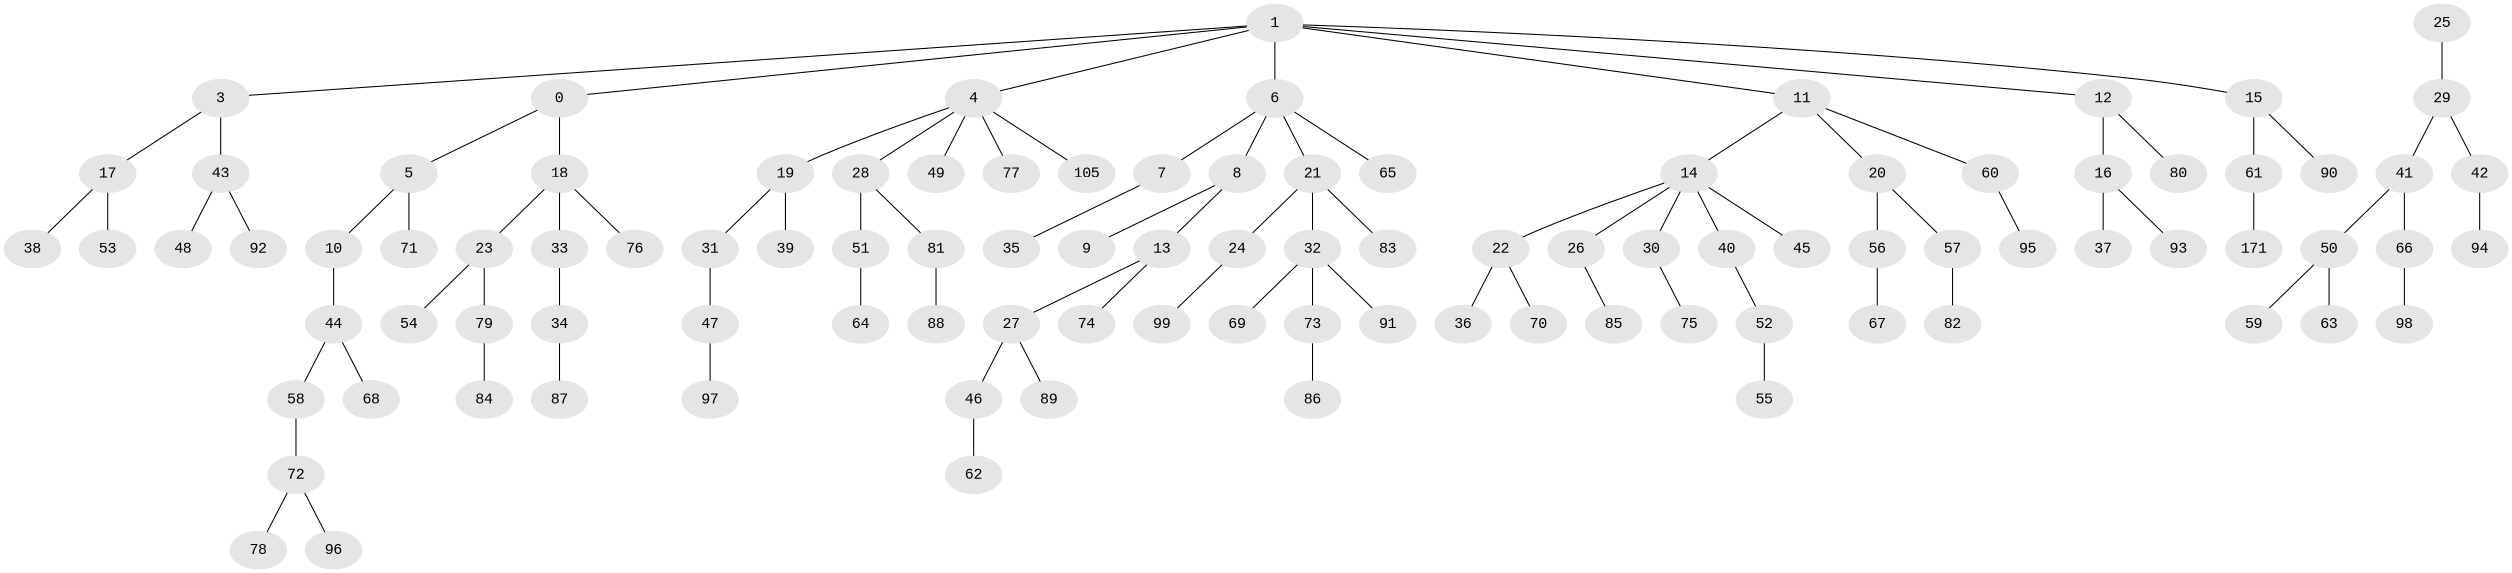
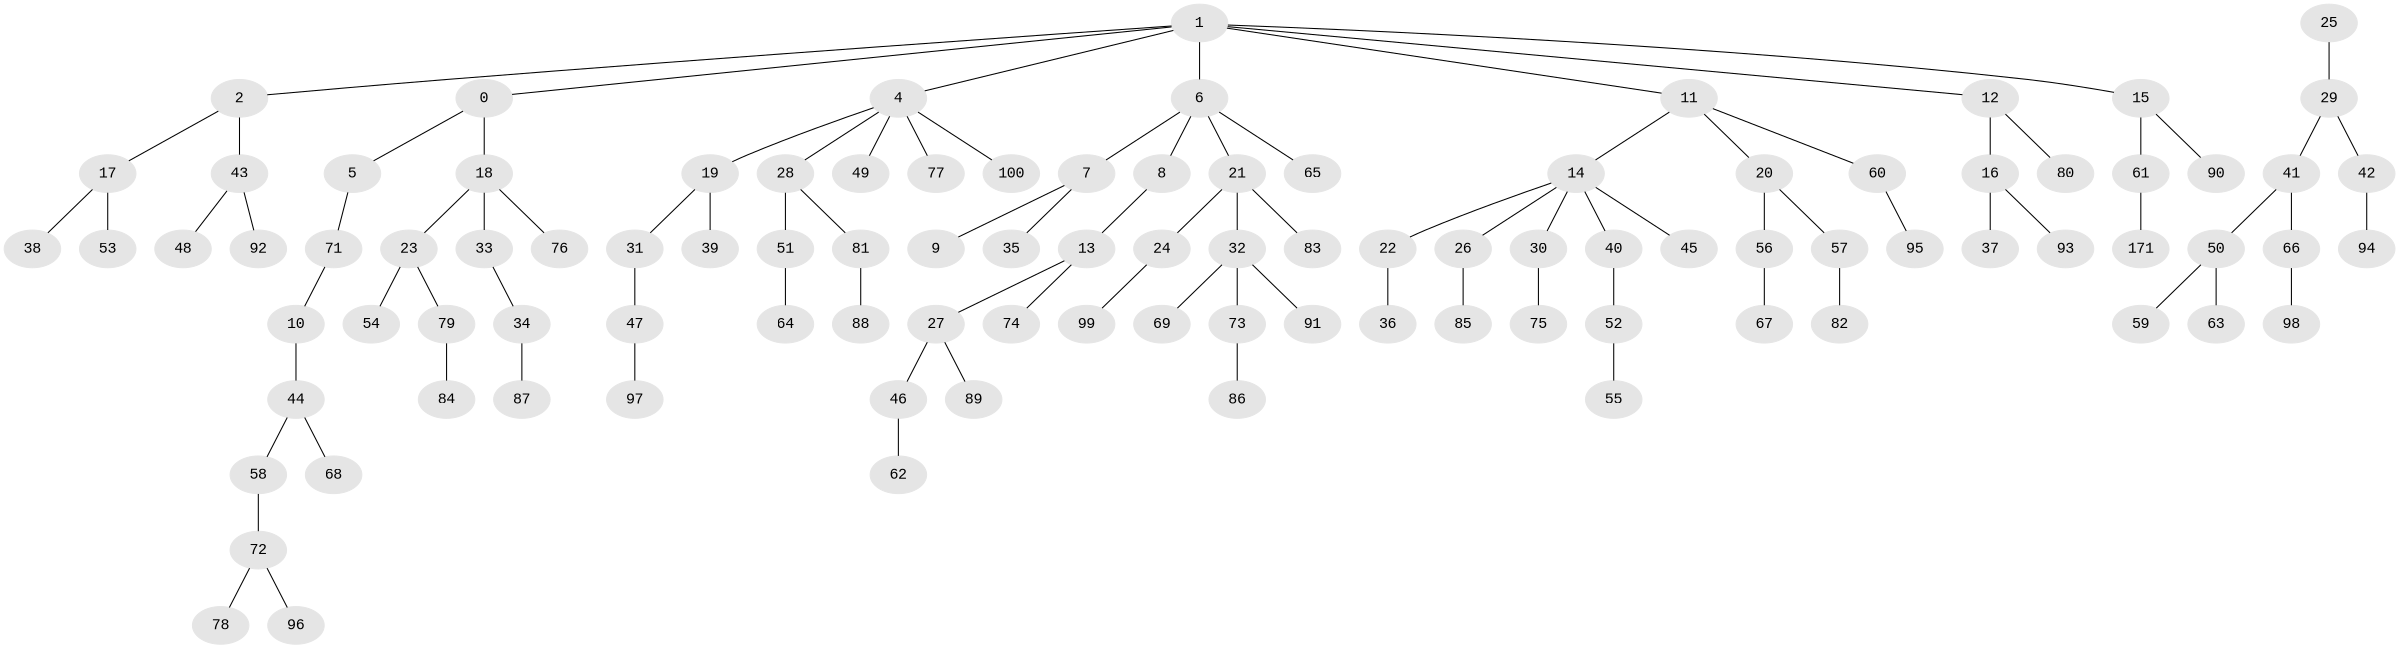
(221, 98) -> (239, 98)
(1087, 174) -> (1011, 174)
(371, 211) -> (315, 287)
(1162, 211) -> (1011, 211)
(1538, 324) -> none
